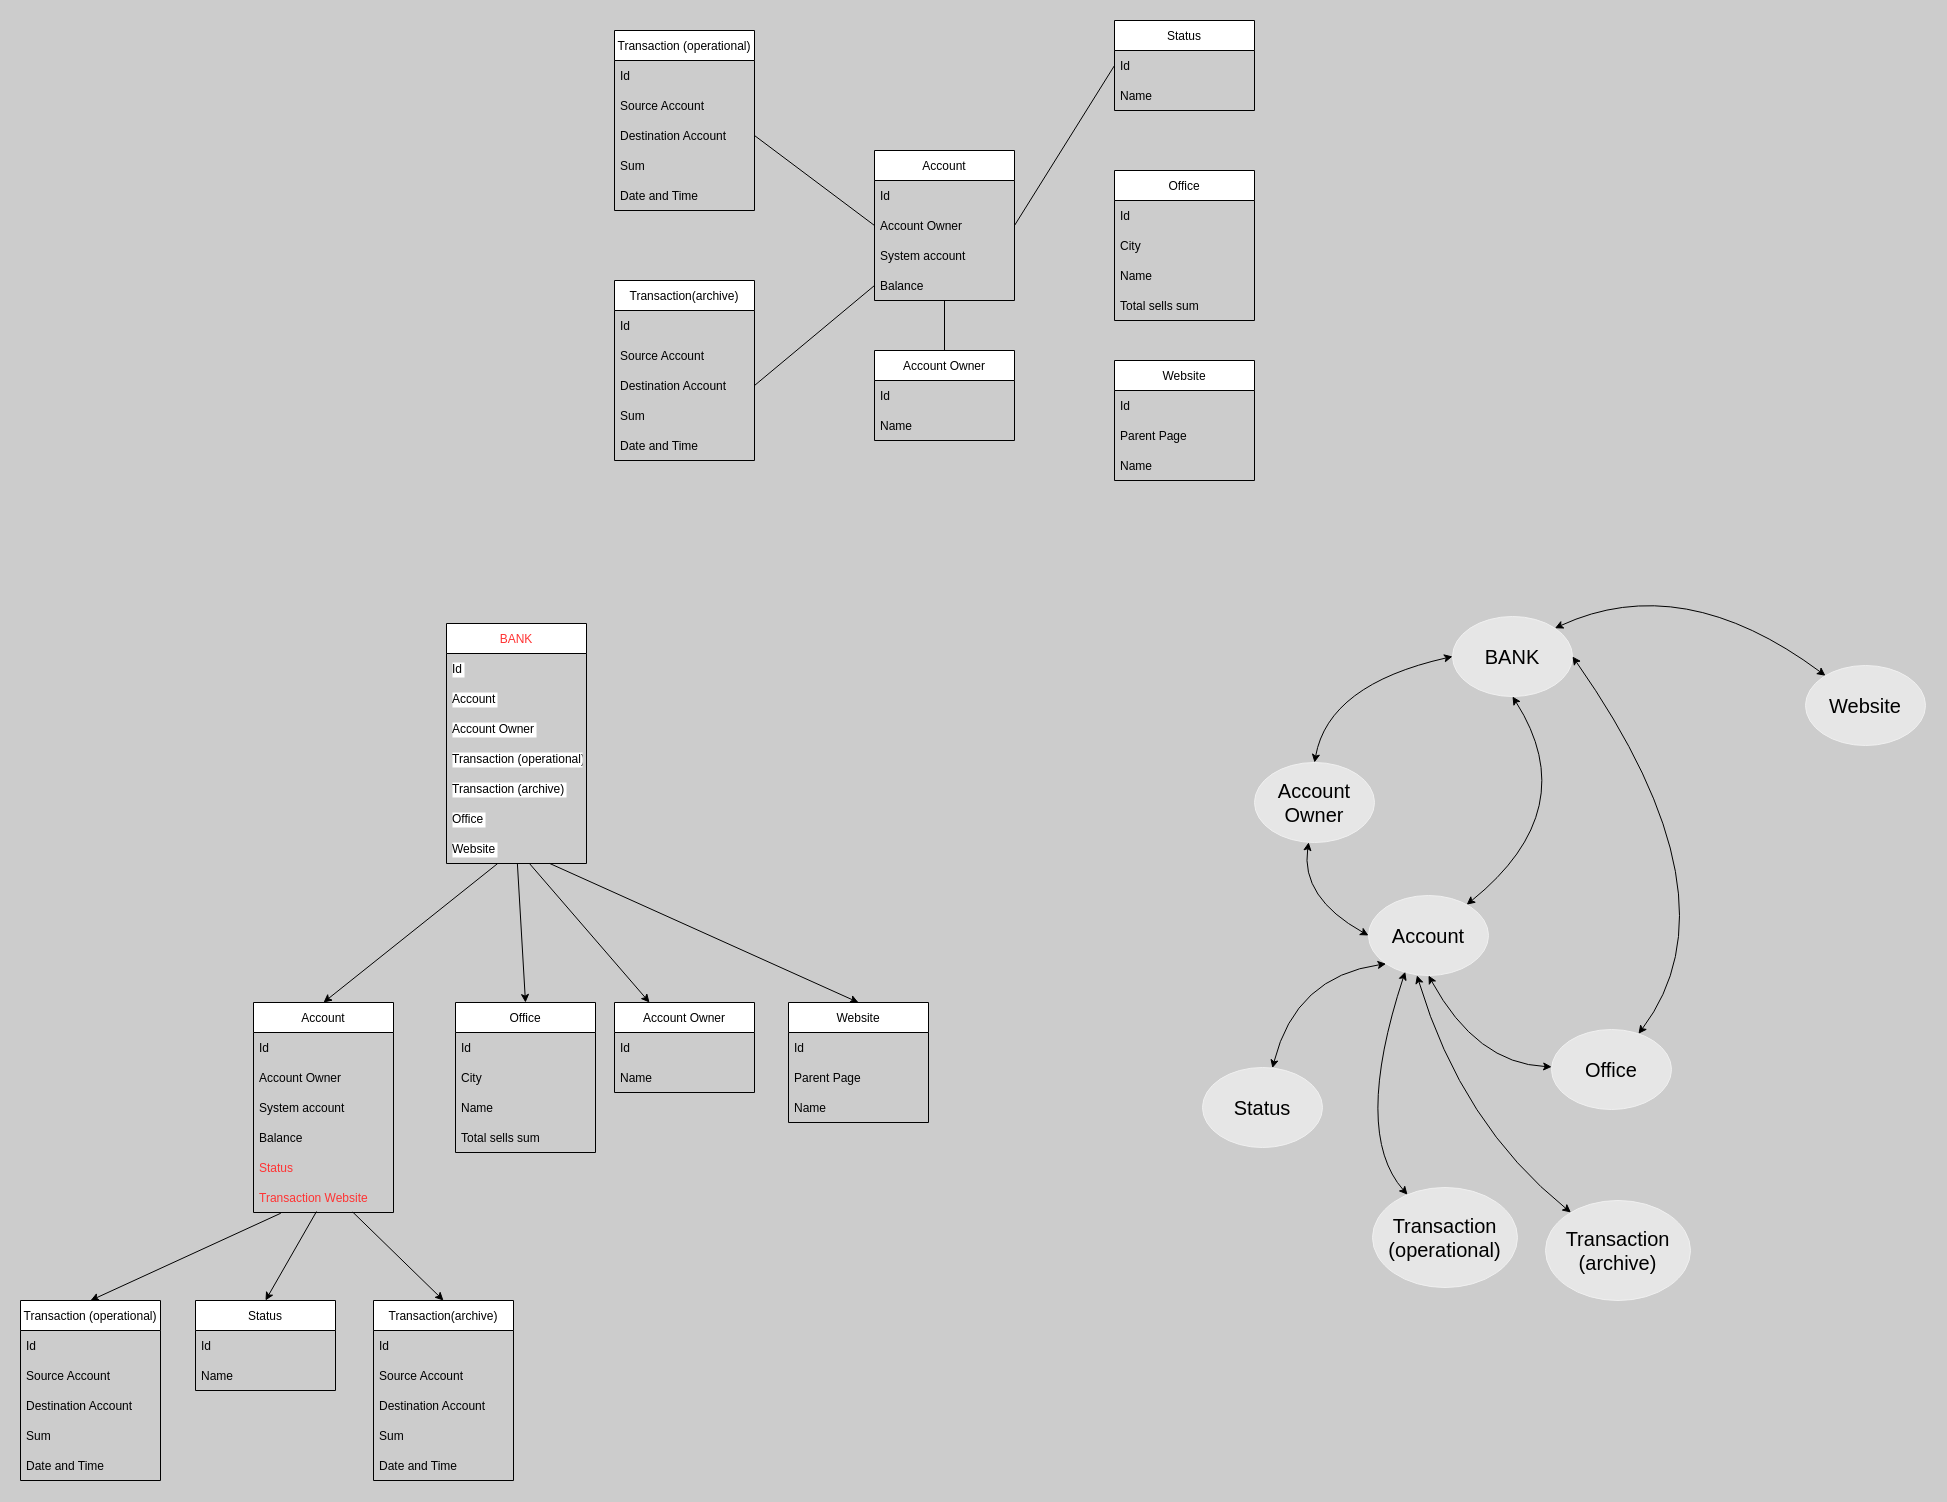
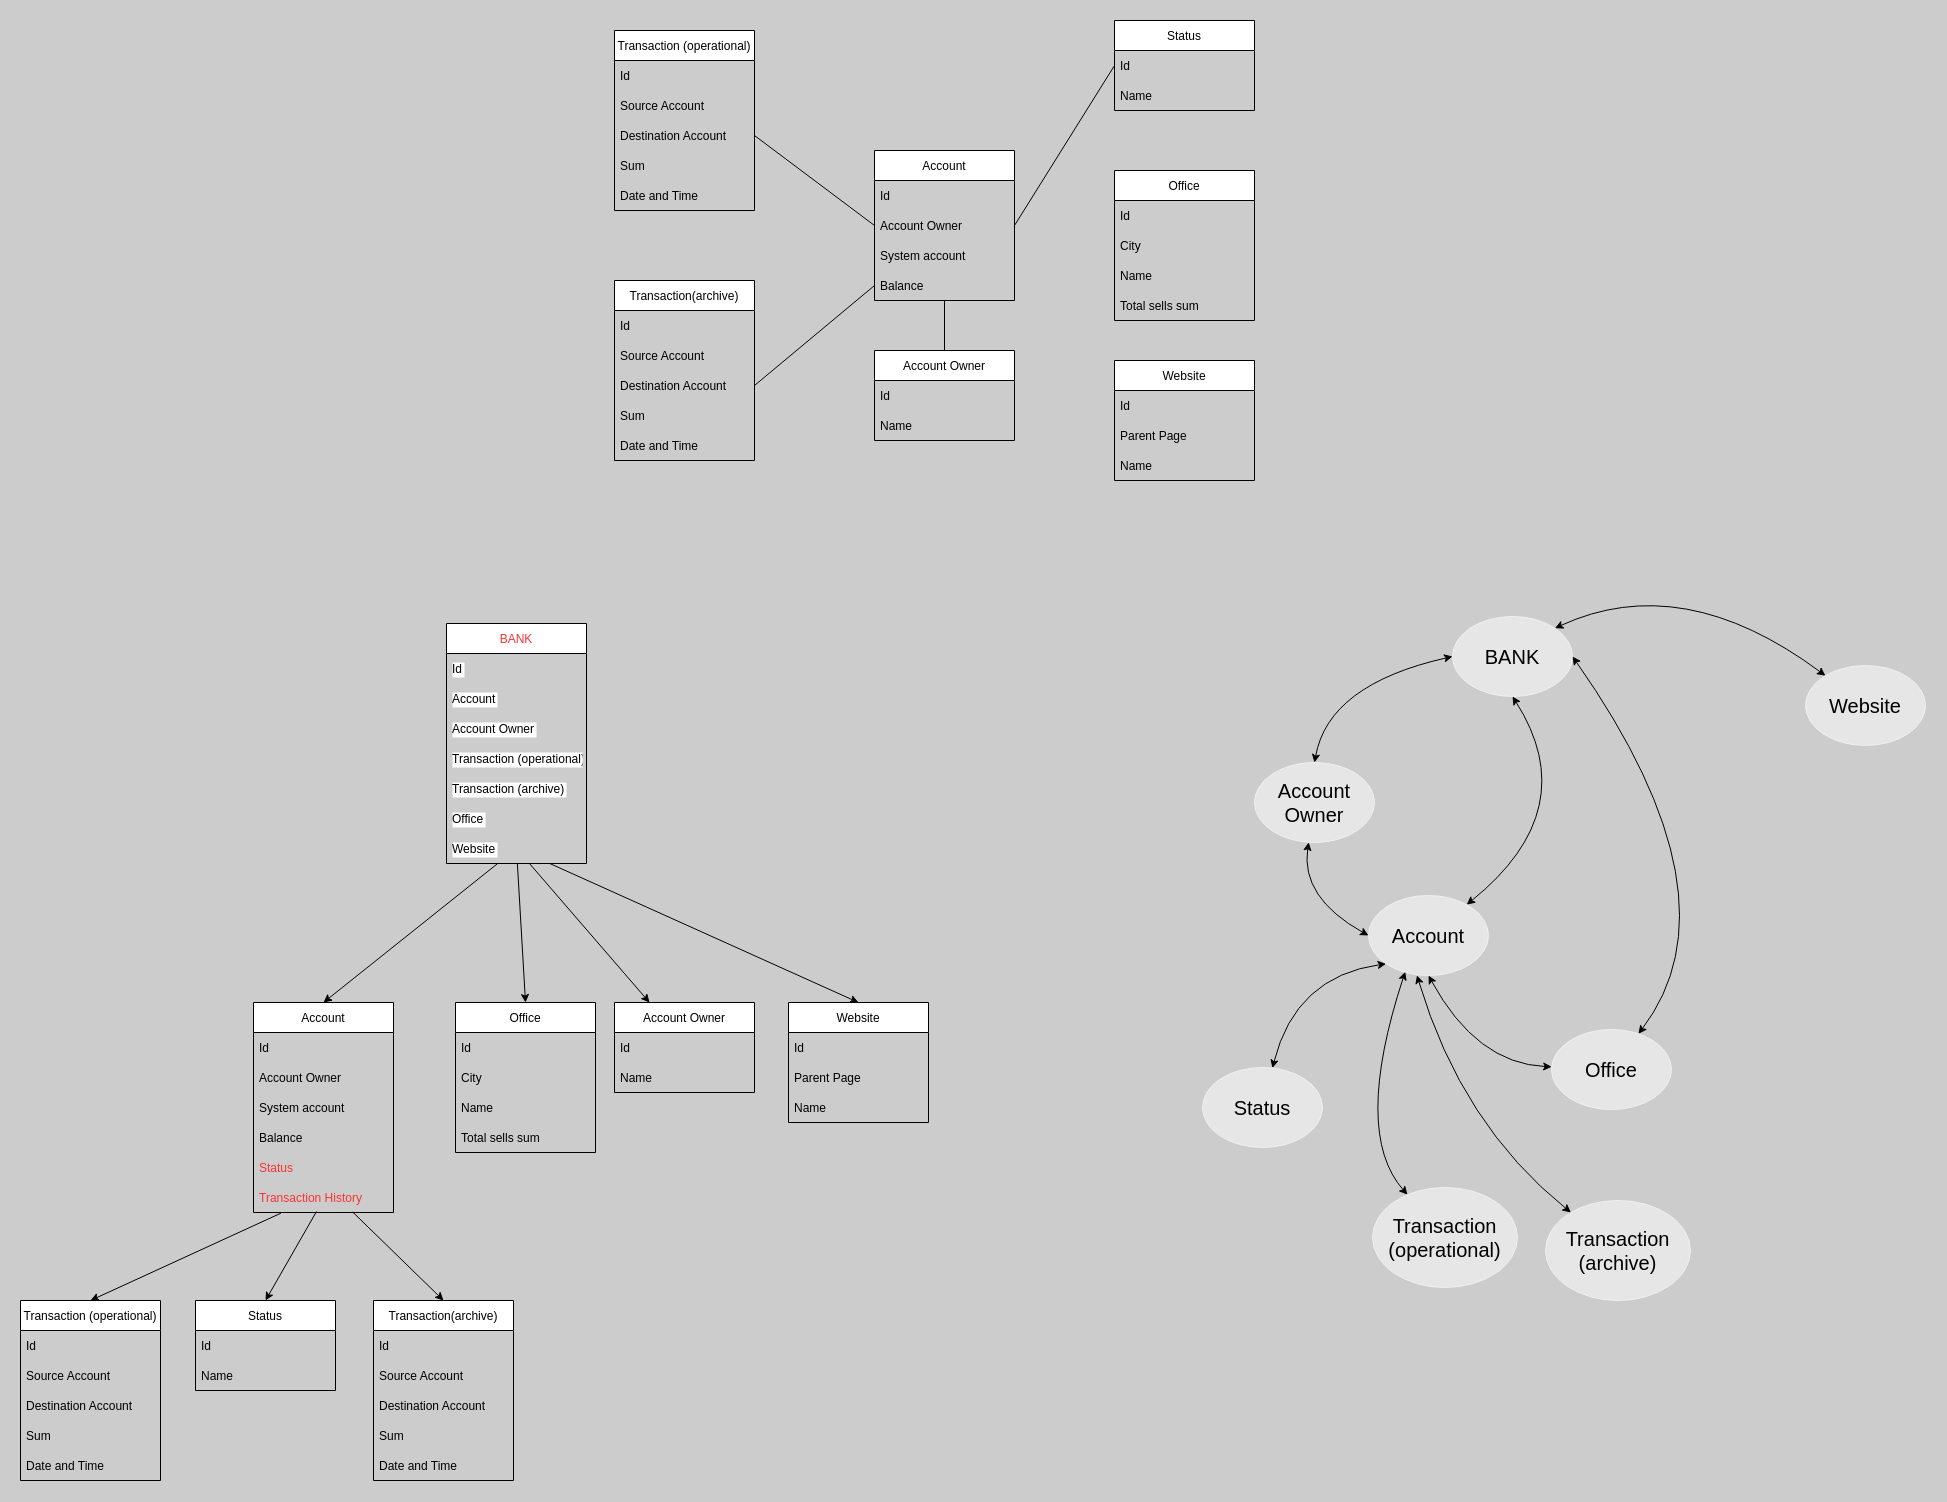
(318, 1198) -> (318, 1198)
